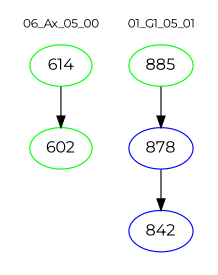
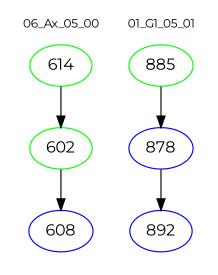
none -> (61, 231)
(161, 231) -> (161, 231)
